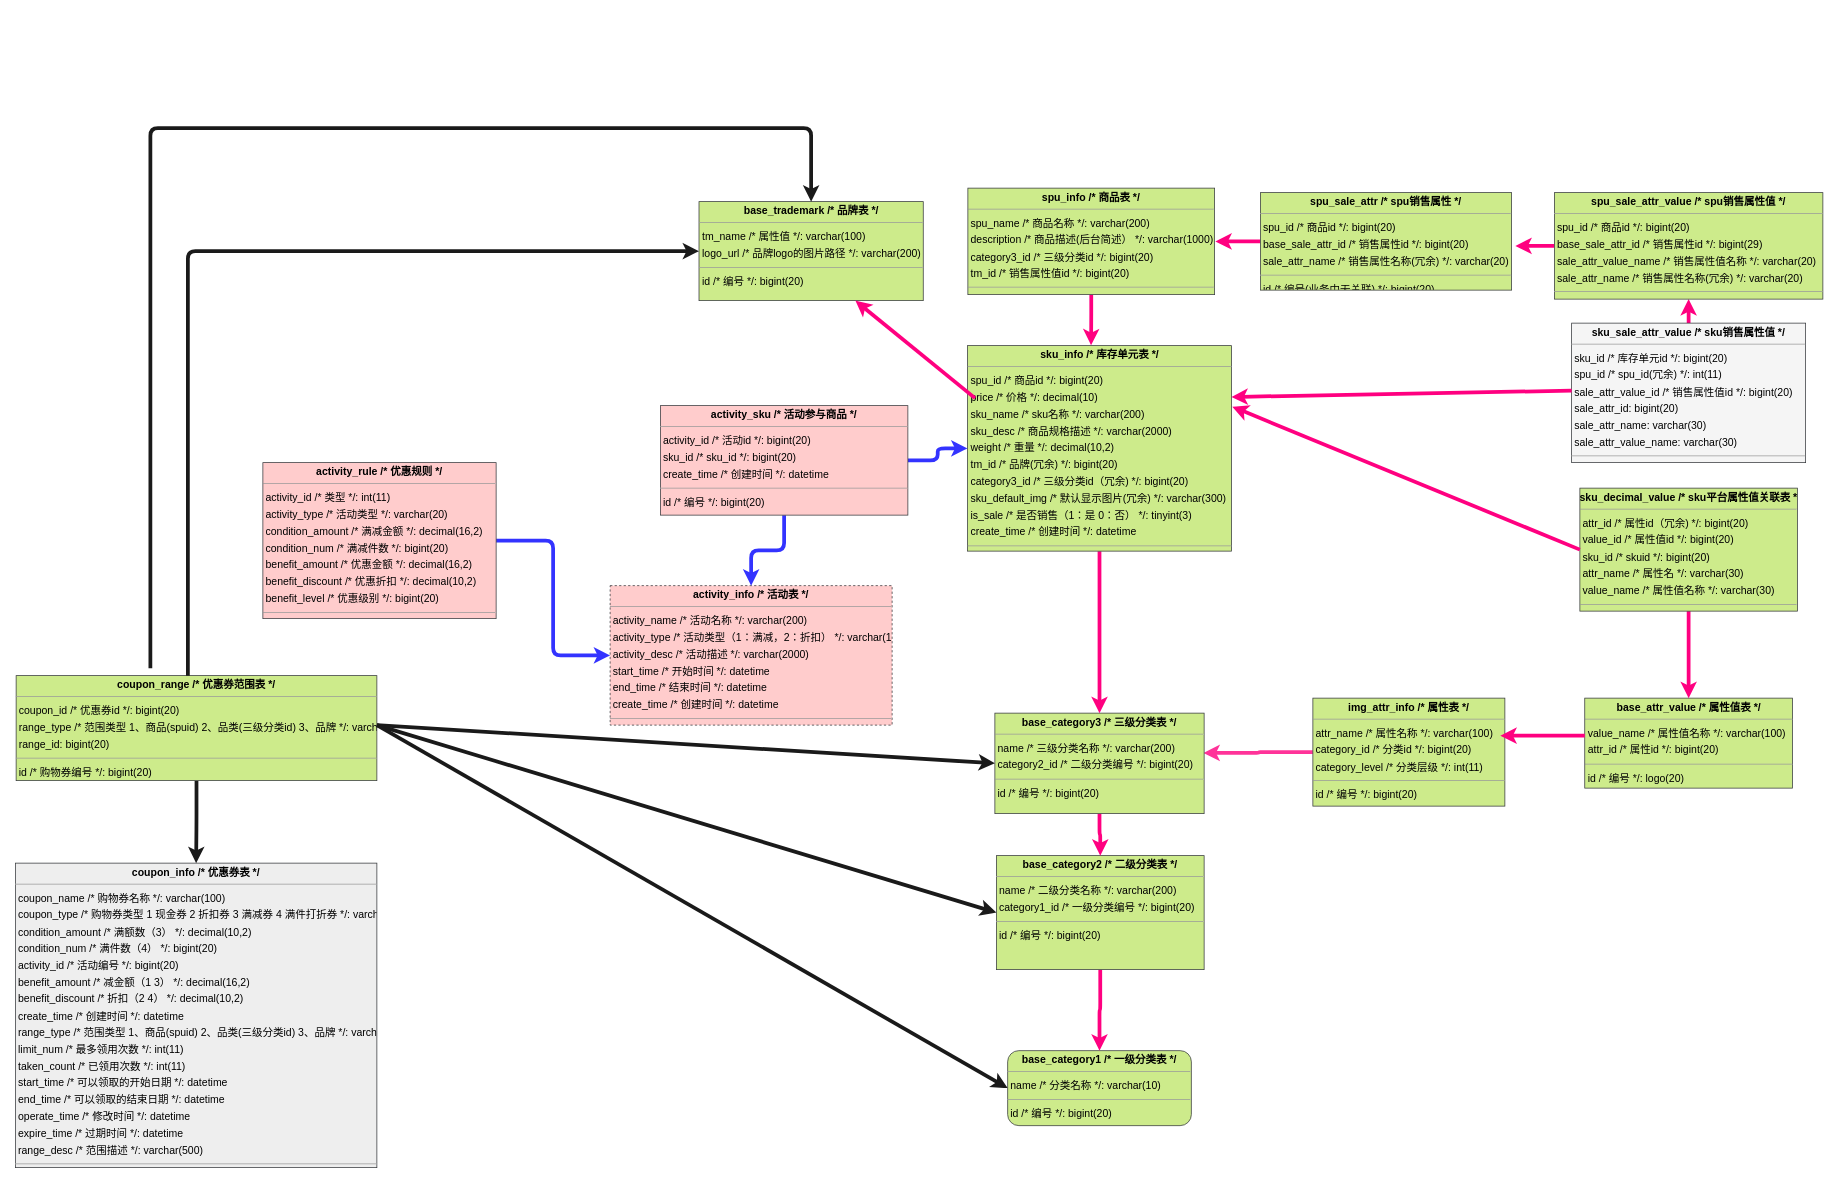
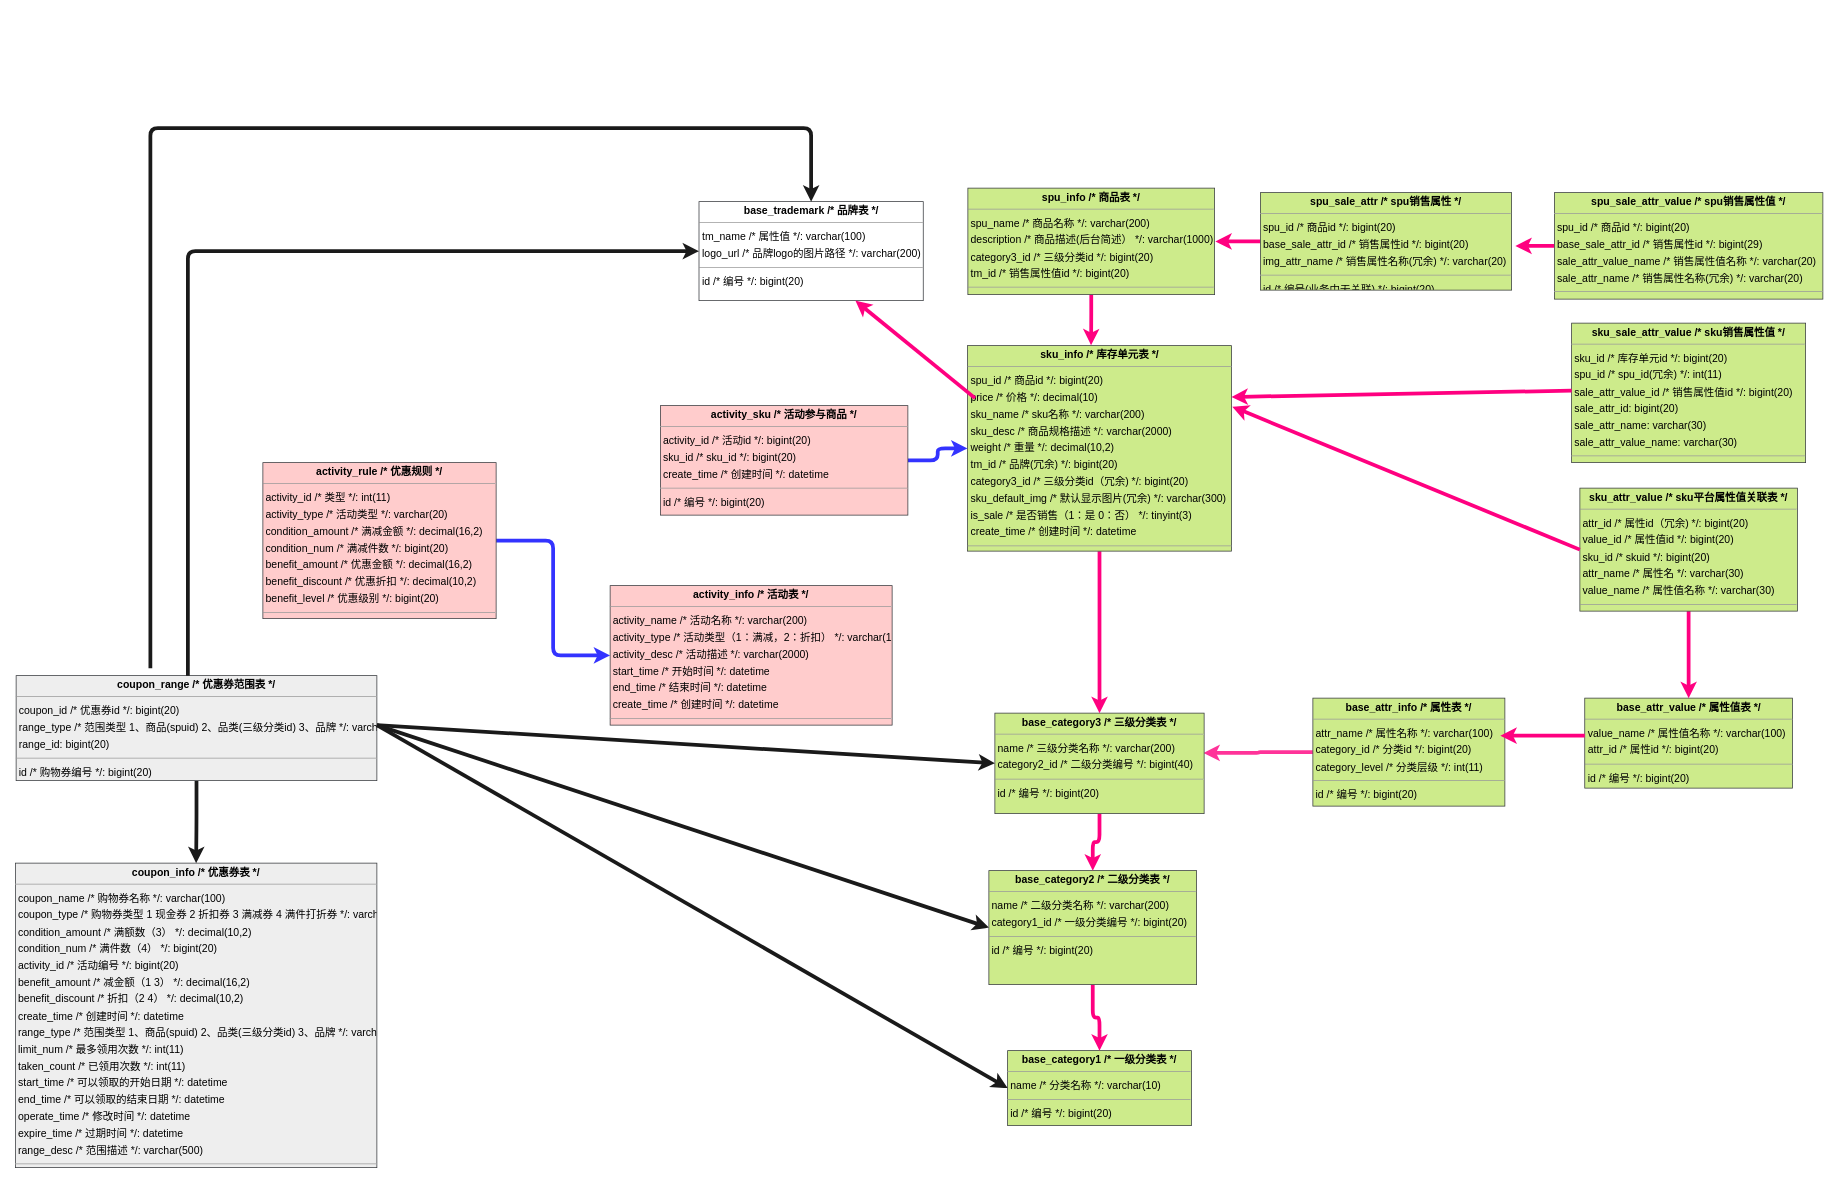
(1402, 224) -> (1399, 224)
(811, 251) -> (811, 251)
(1689, 310) -> none
(1689, 393) -> (1689, 393)
(1695, 532) -> (1689, 532)
(773, 550) -> none
(751, 655) -> (751, 655)
(1696, 723) -> (1696, 723)
(197, 728) -> (197, 728)
(1417, 729) -> (1417, 729)
(1108, 738) -> (1108, 738)
(1100, 912) -> (1093, 927)
(1100, 1088) -> (1100, 1088)
